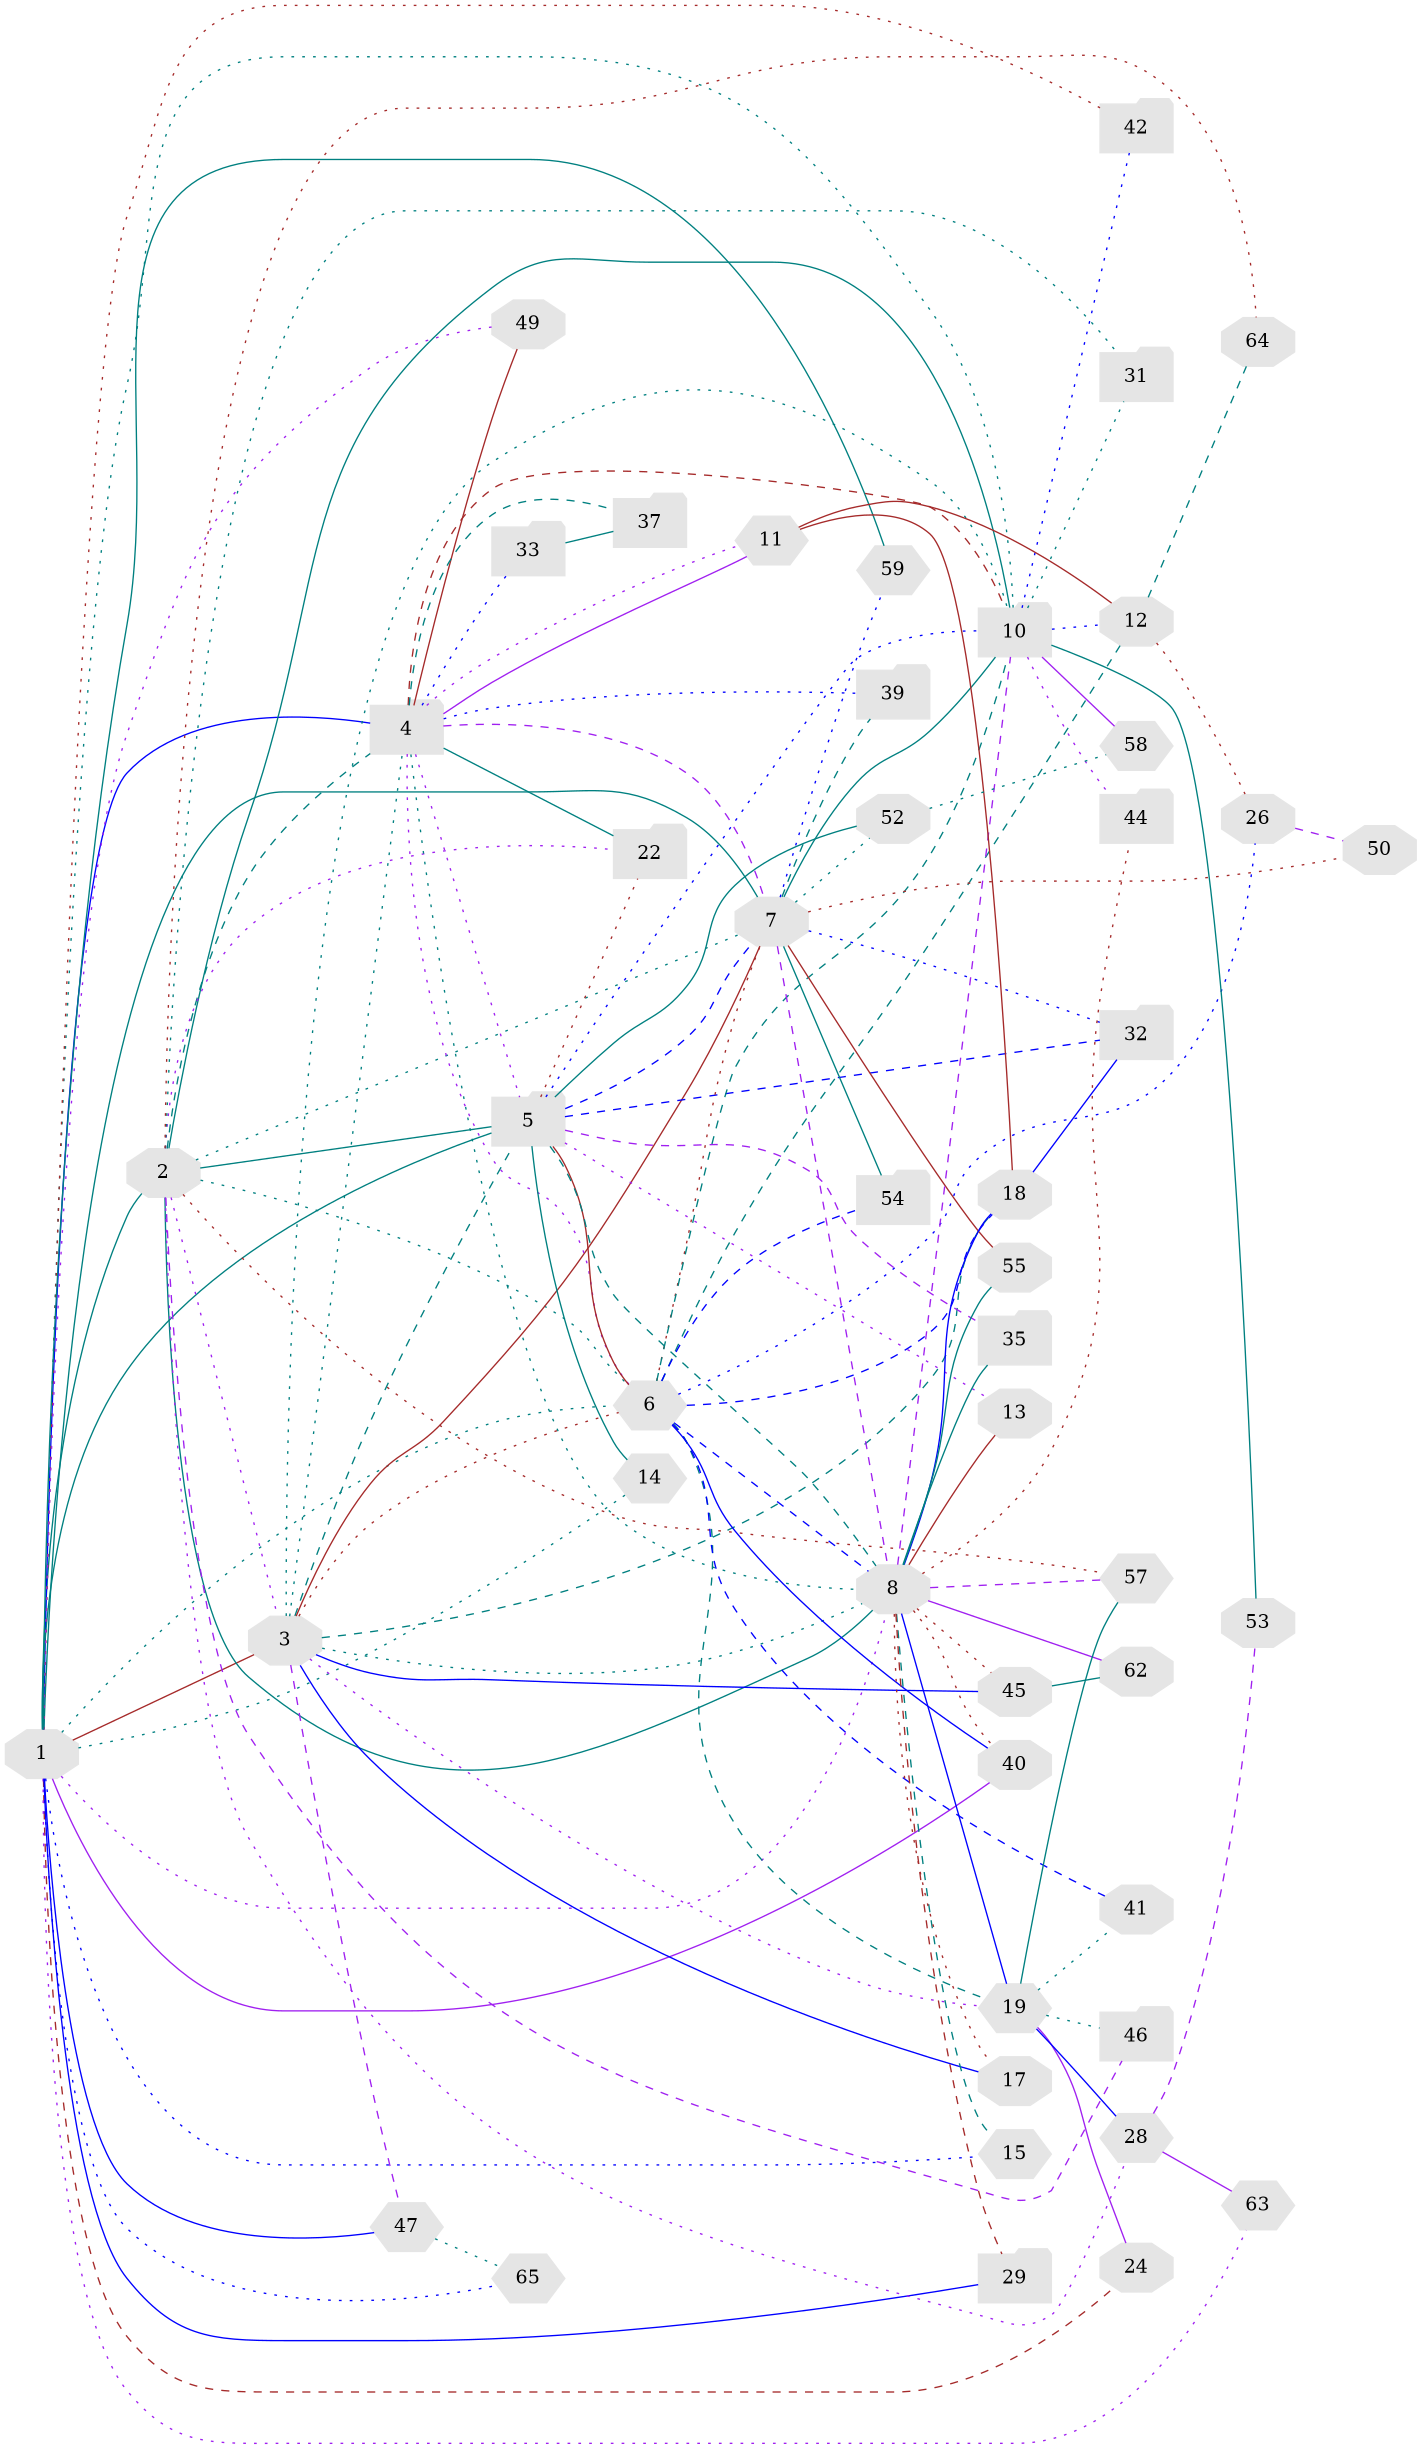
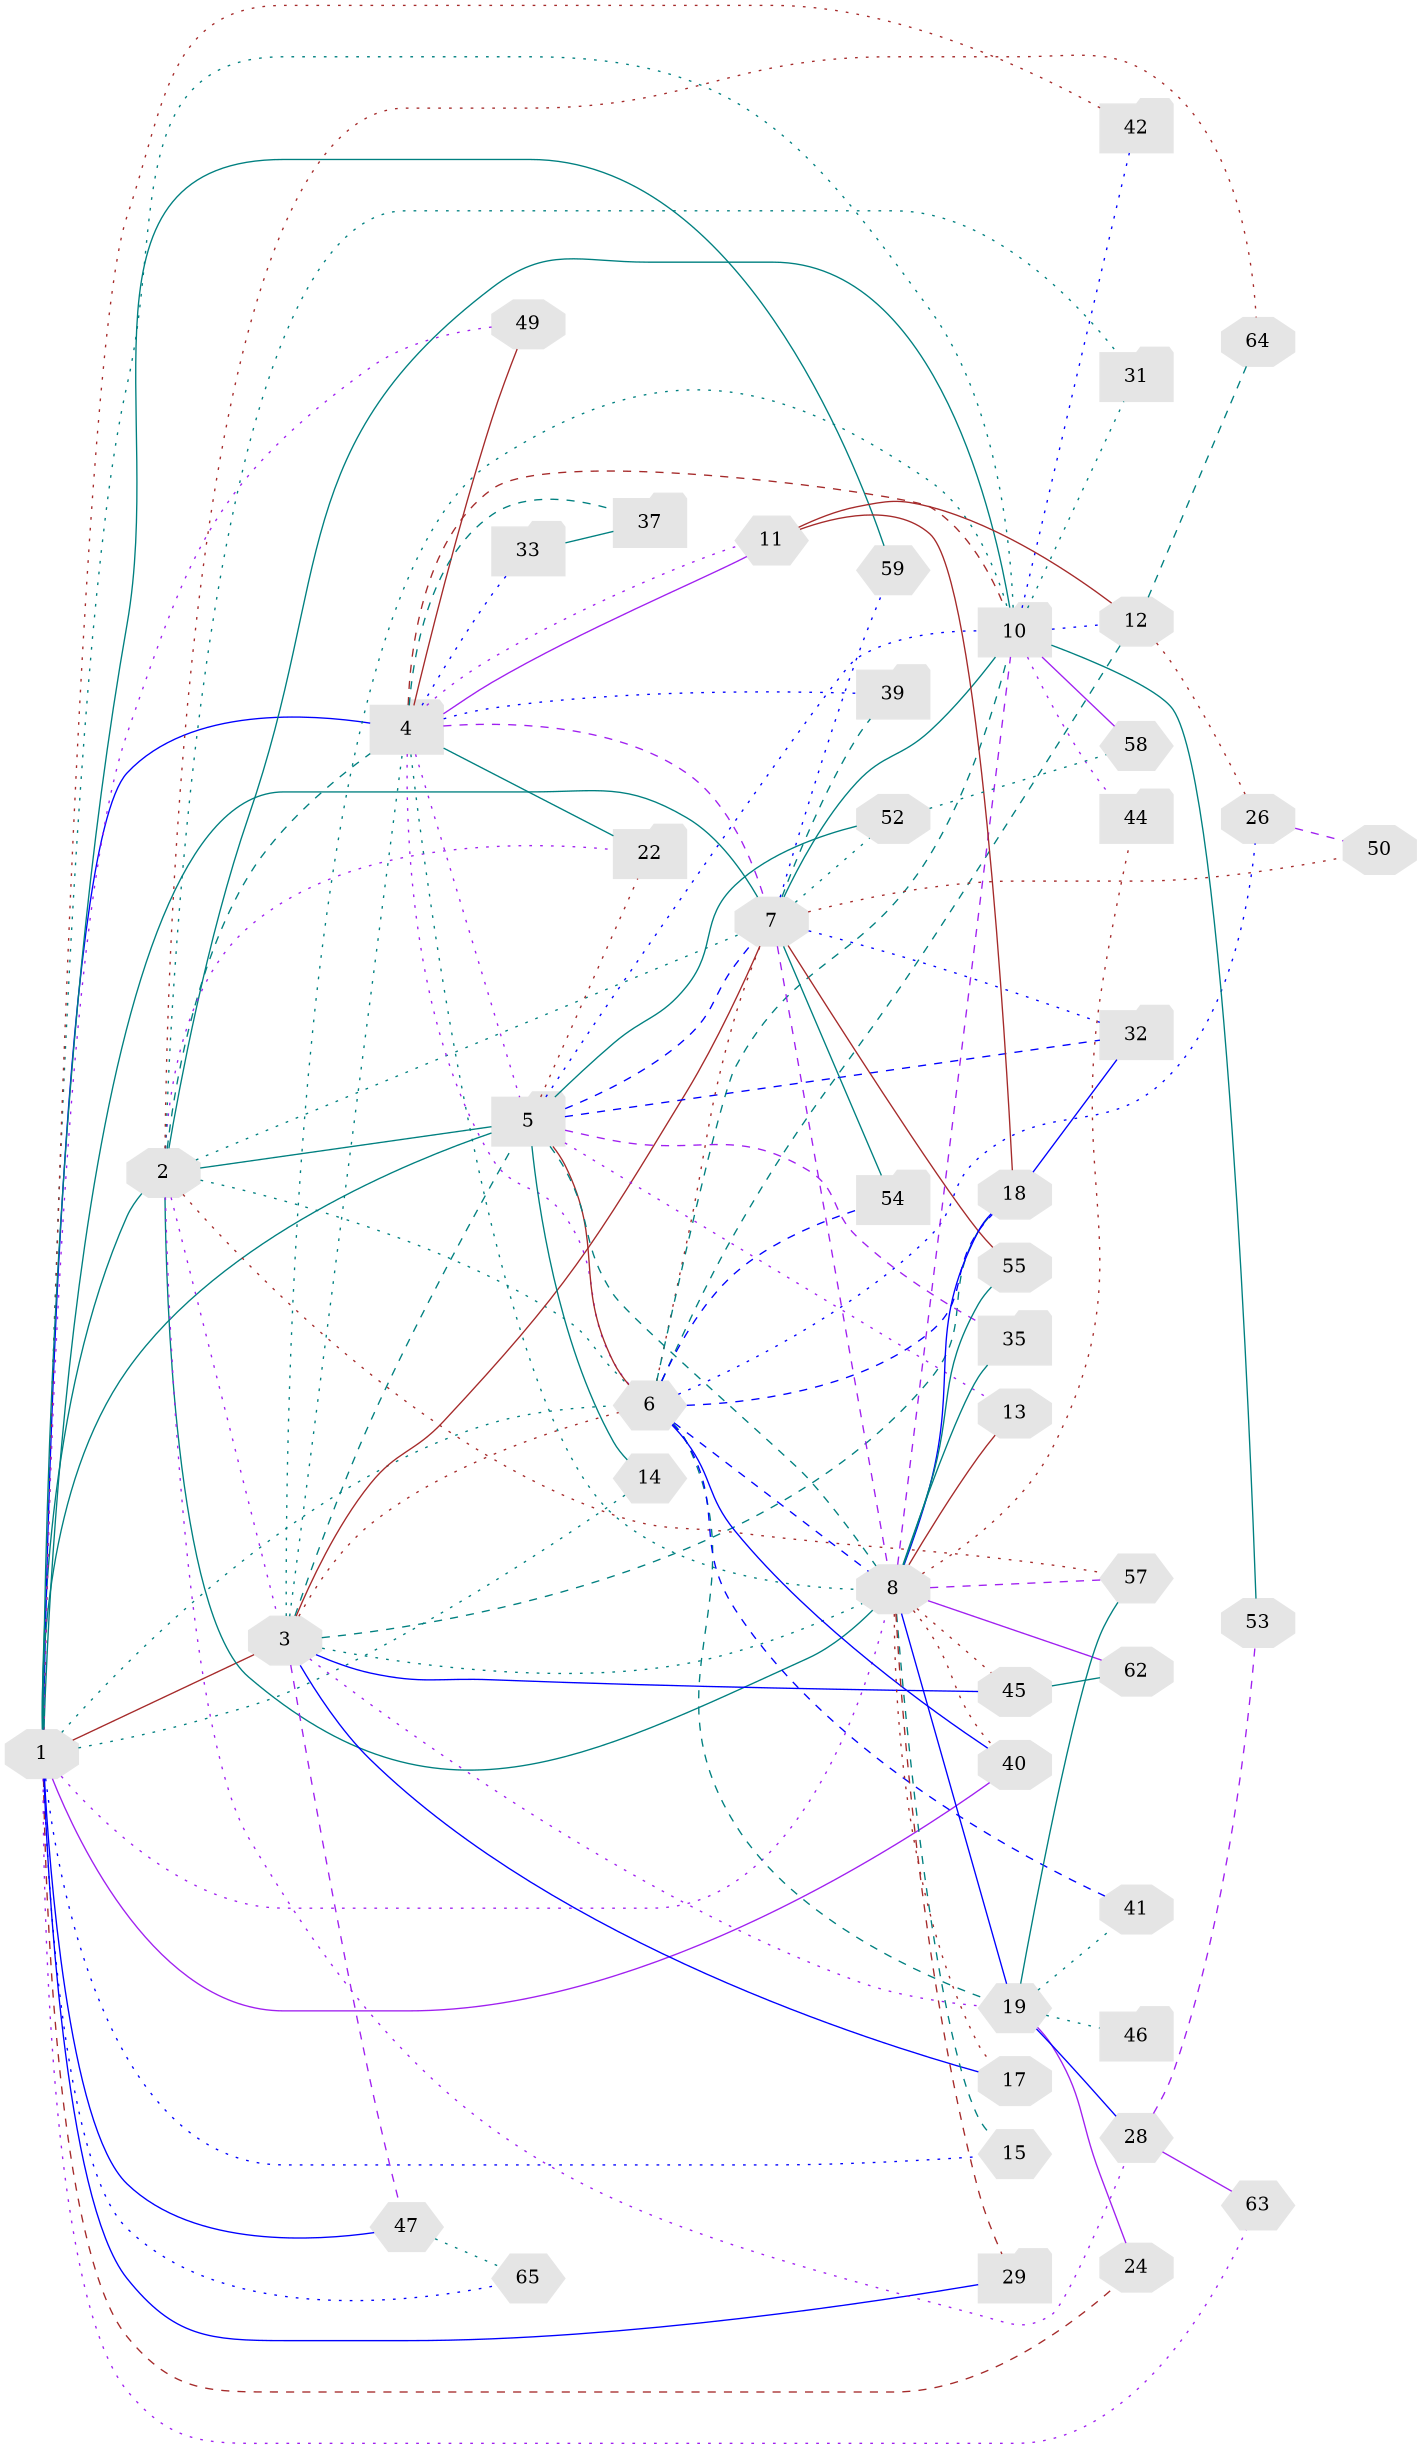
(429, 1952) -> none
